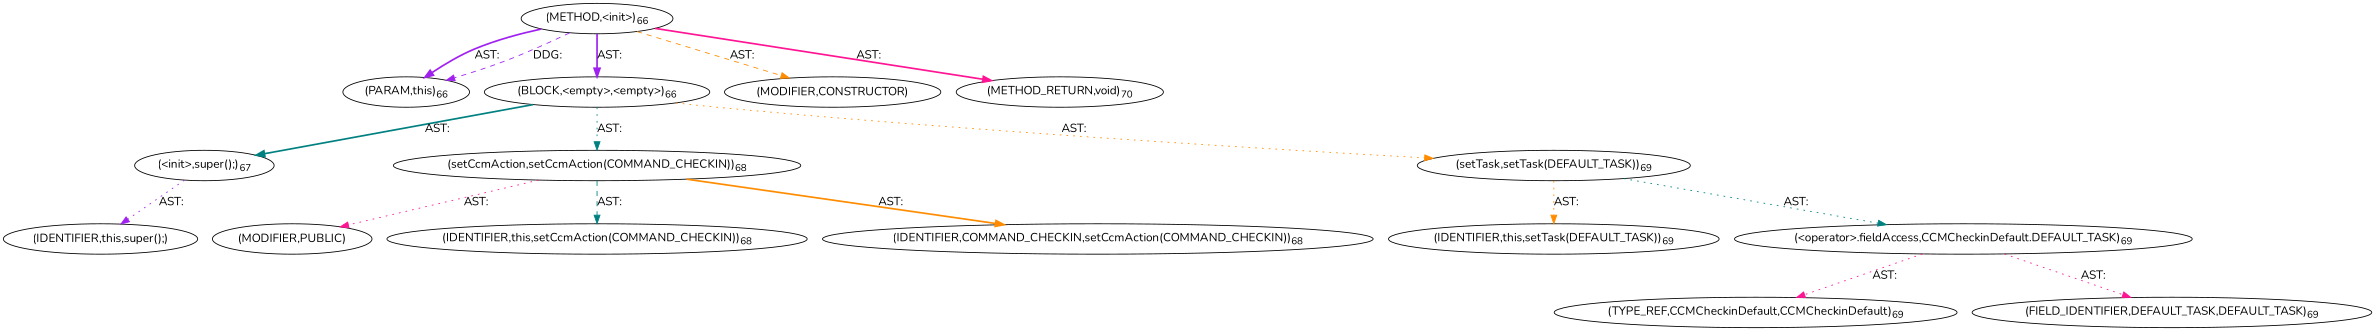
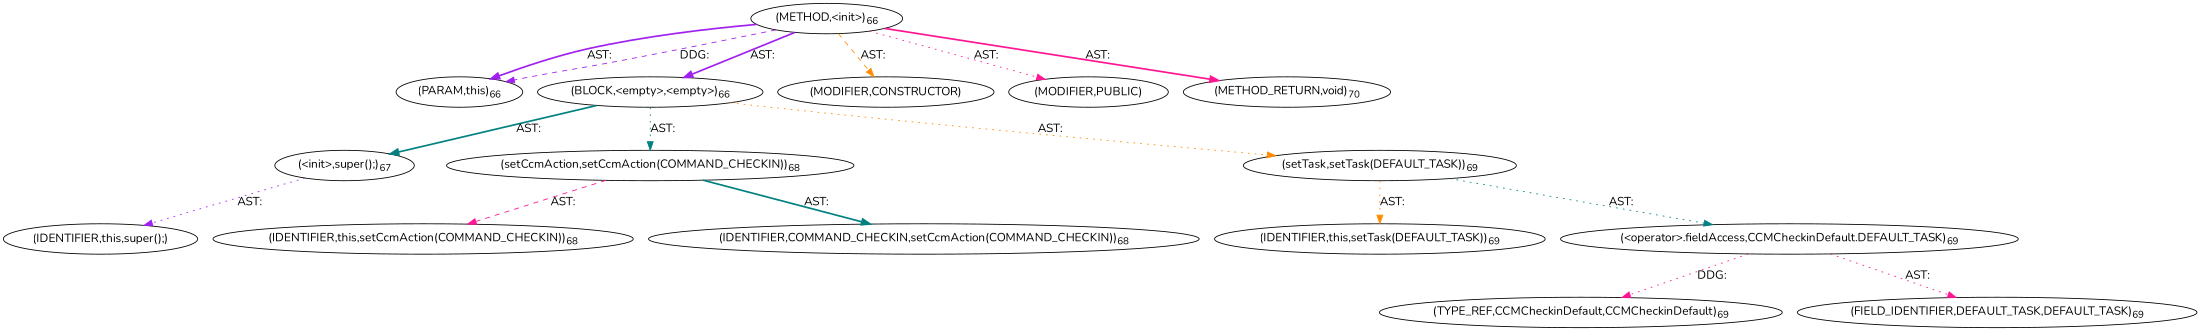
(597, 198) -> (541, 201)
(841, 201) -> (782, 201)
(444, 202) -> (953, 54)
(1886, 276) -> (1714, 276)
